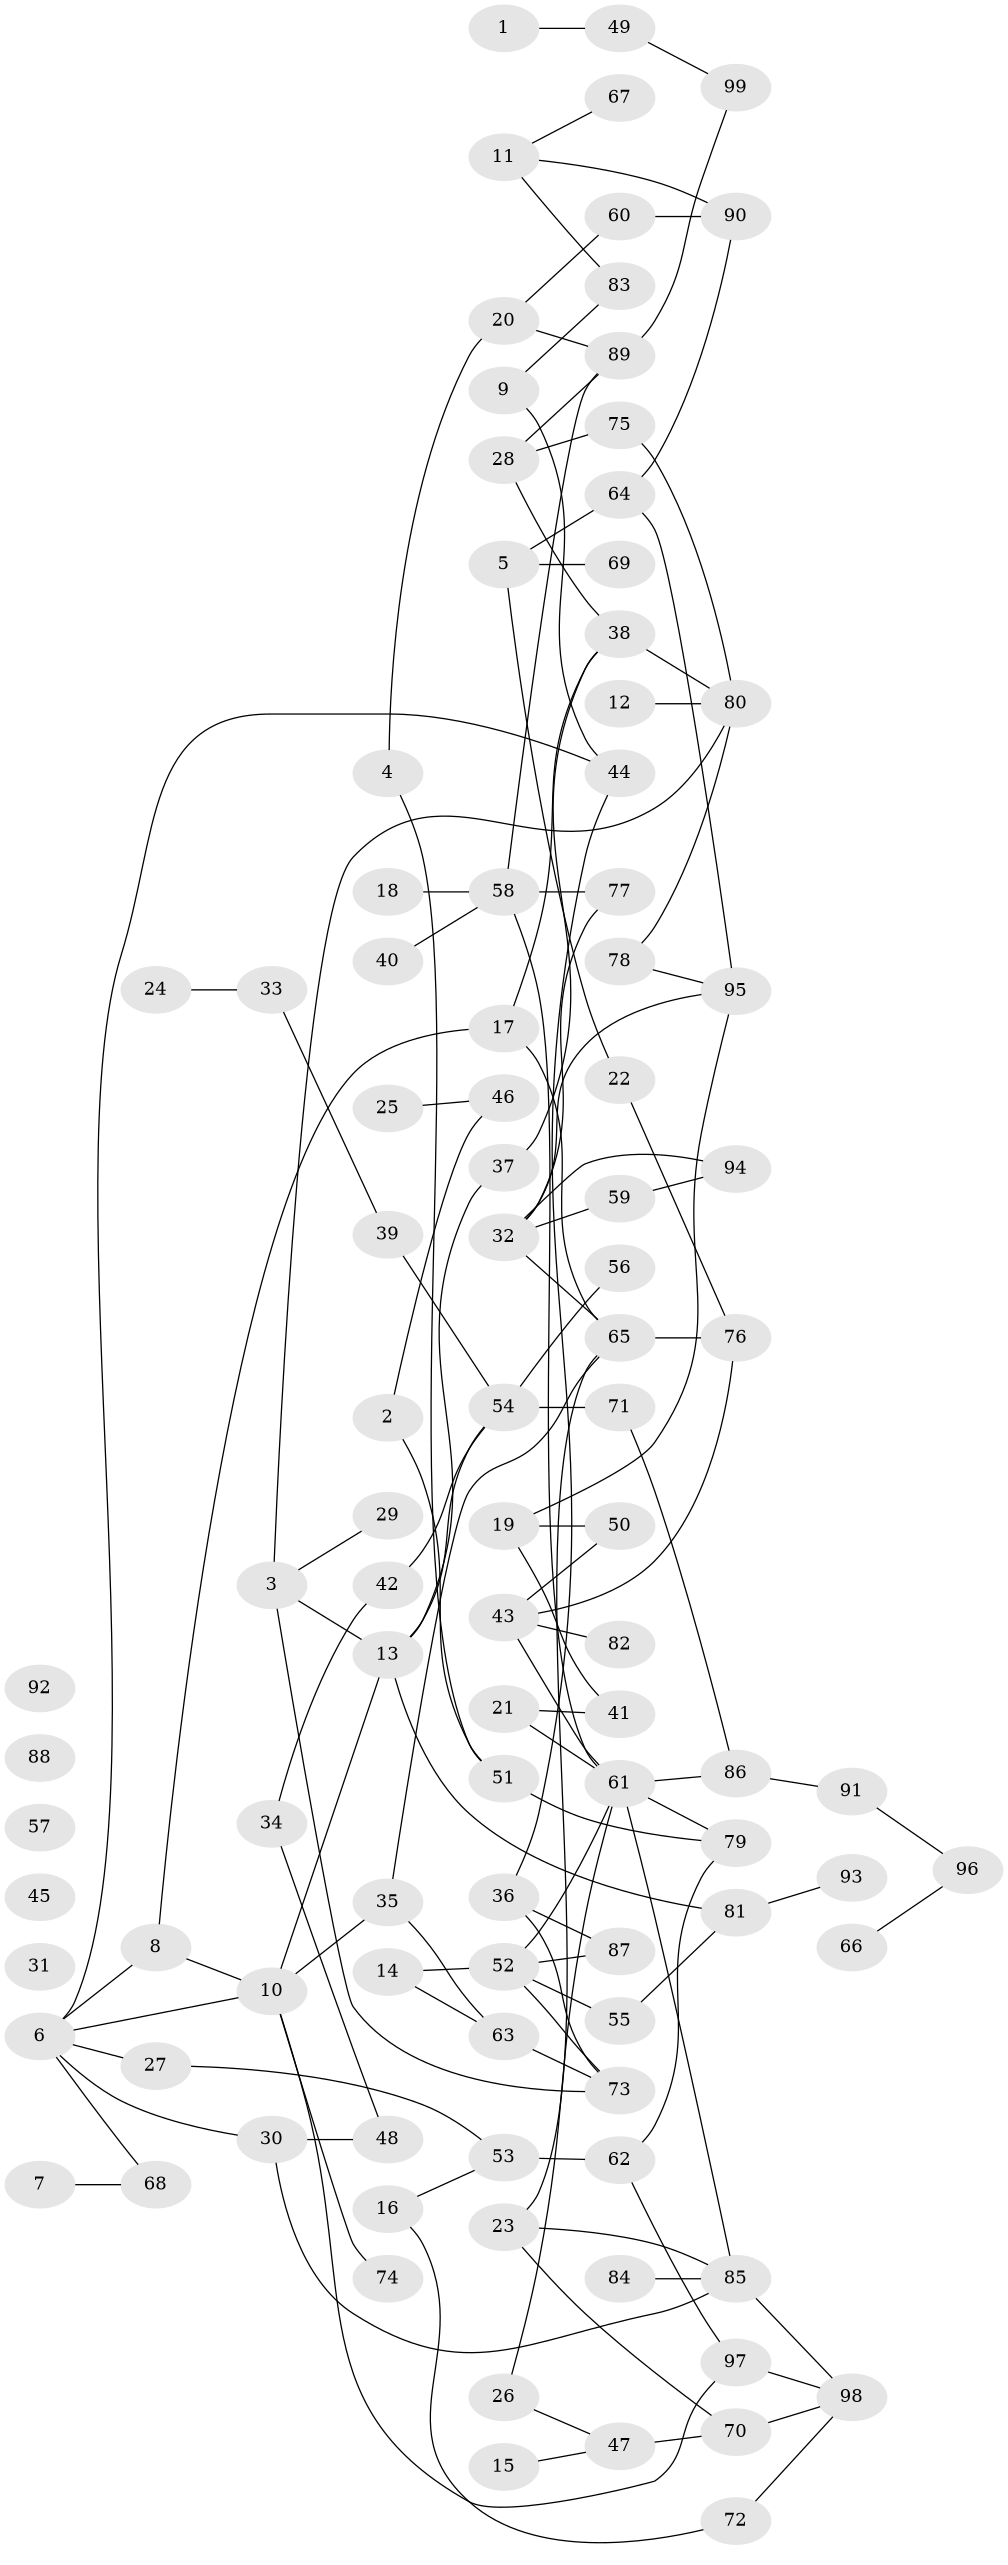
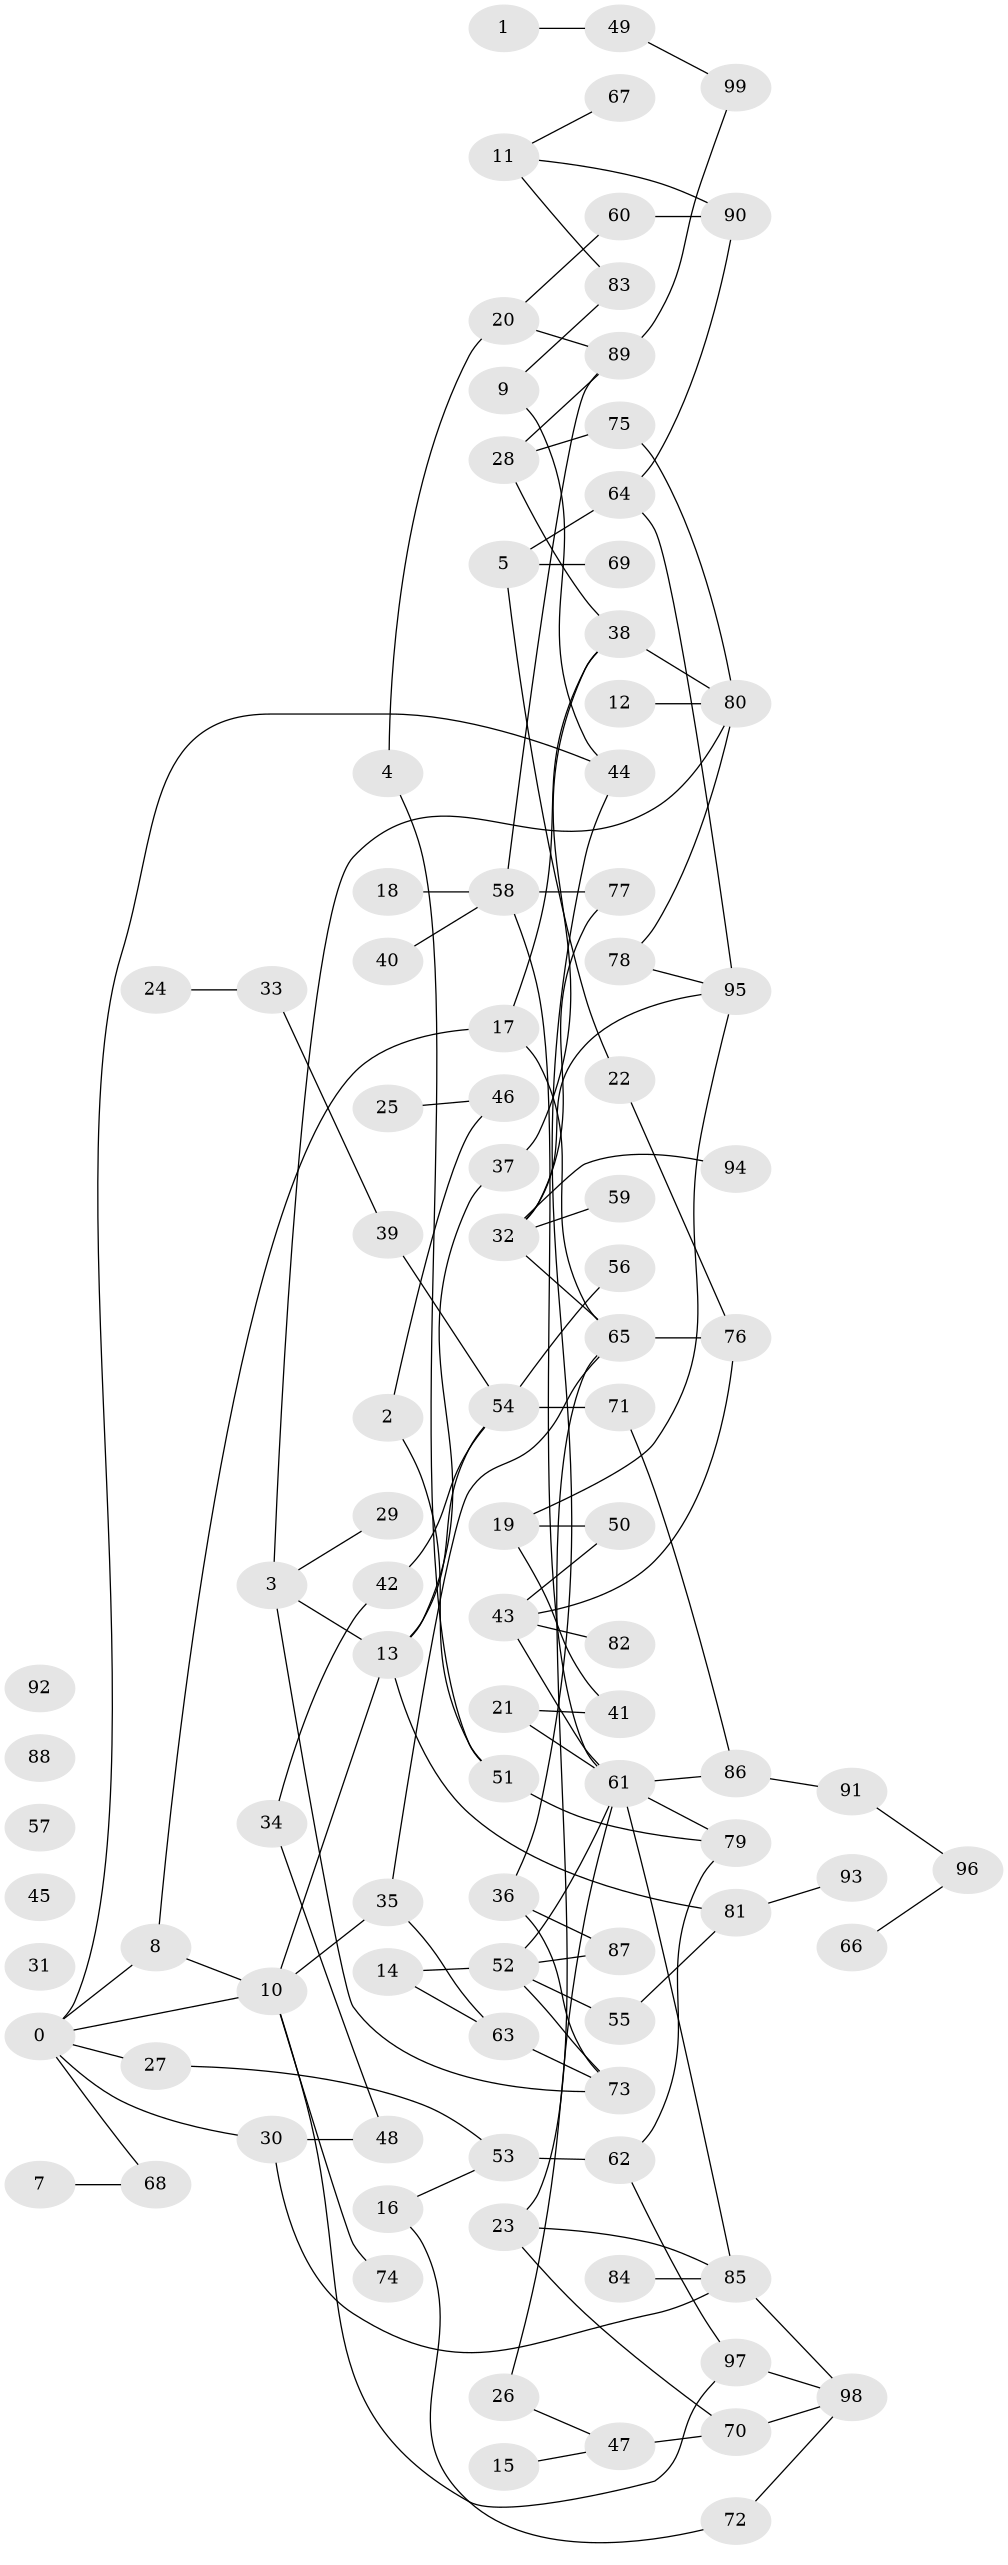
(678, 1184) -> none
(40, 2037) -> (40, 2037)
